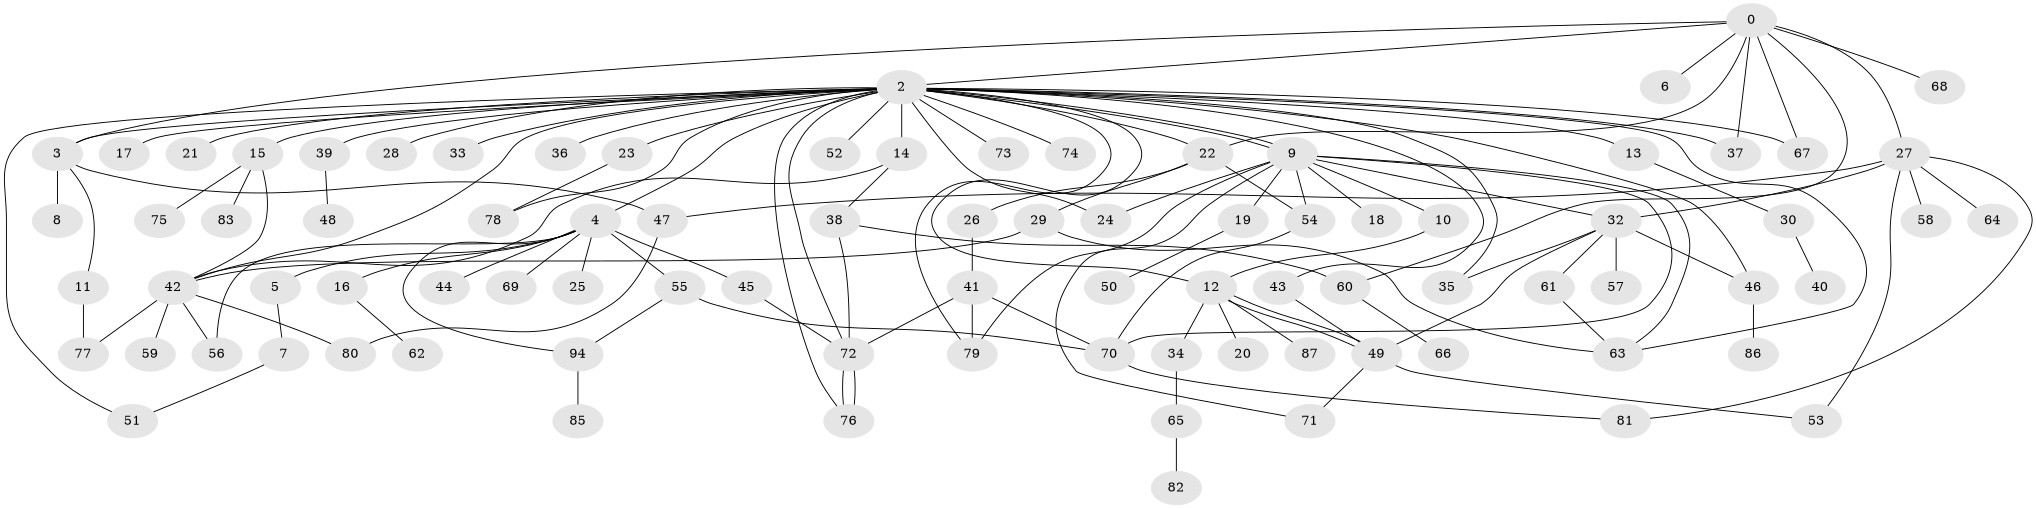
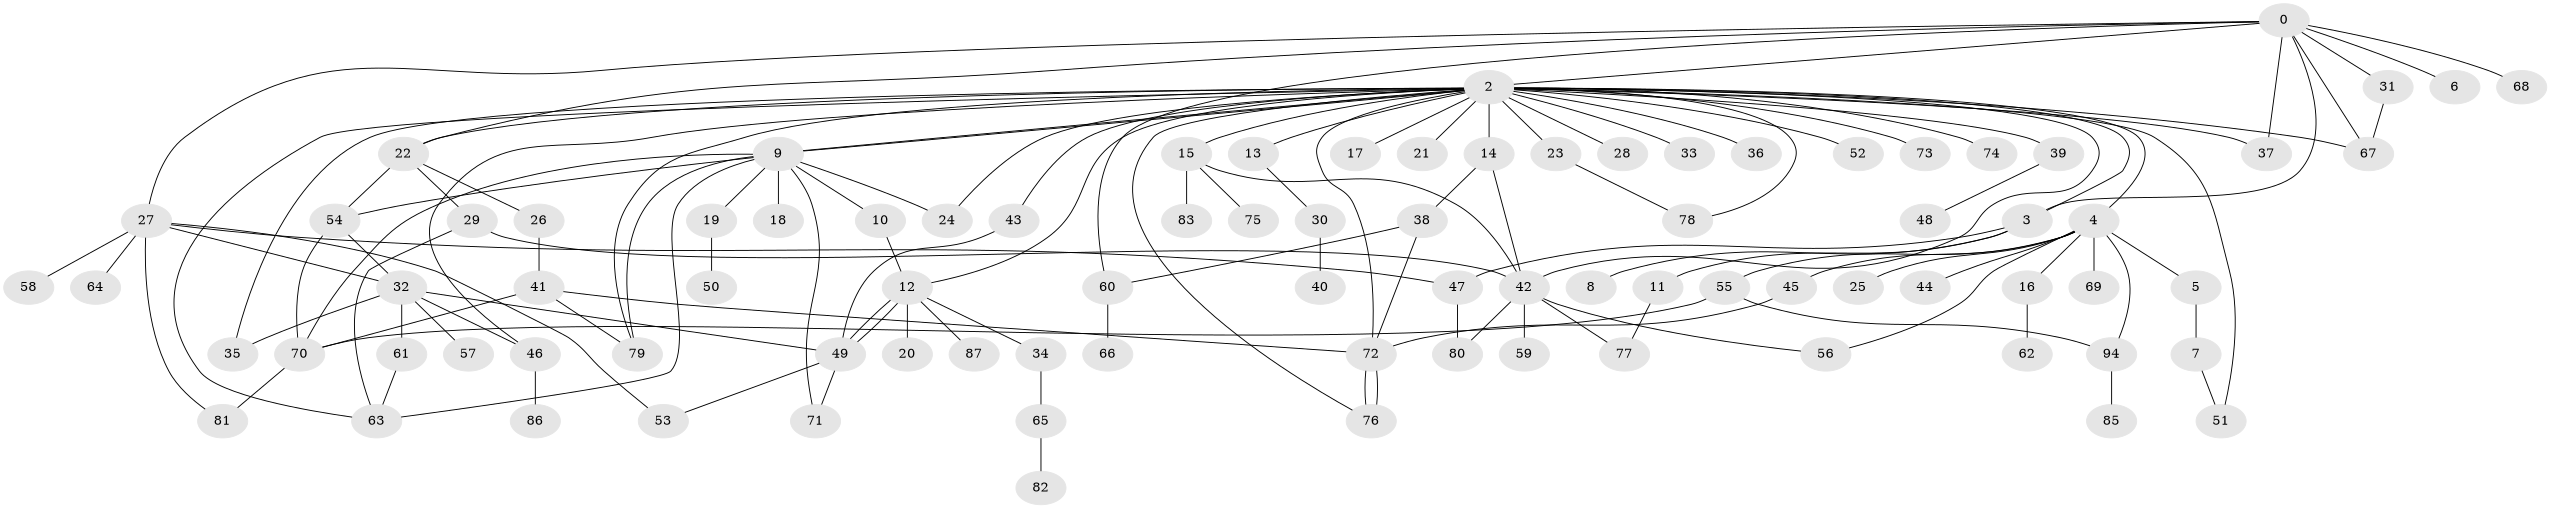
none -> (2388, 87)
(1447, 186) -> (368, 254)
